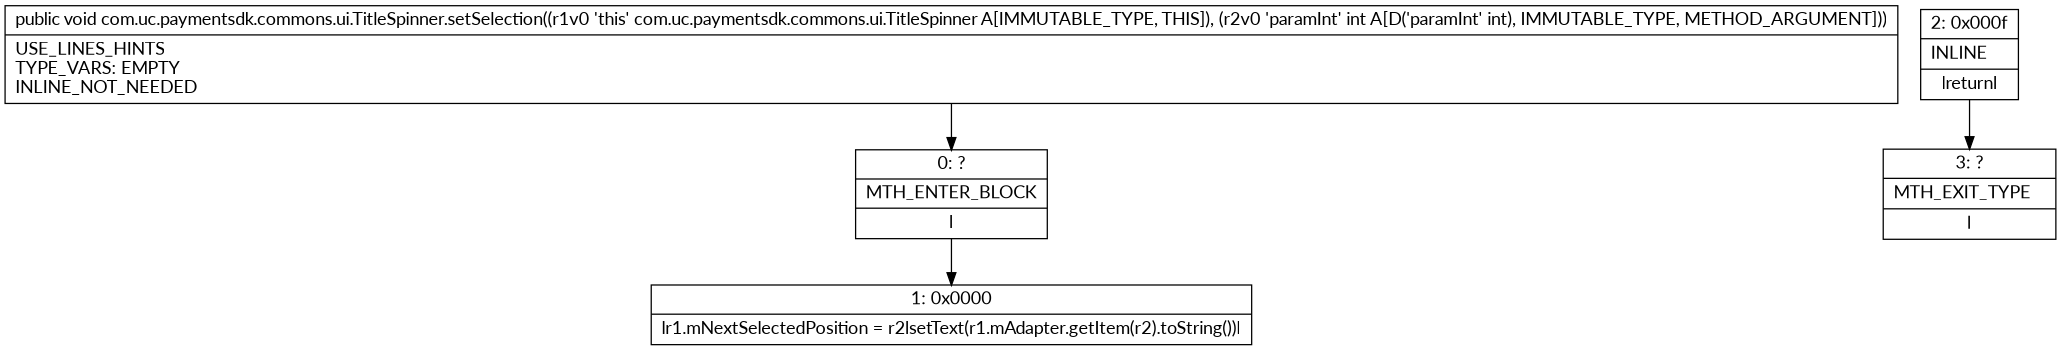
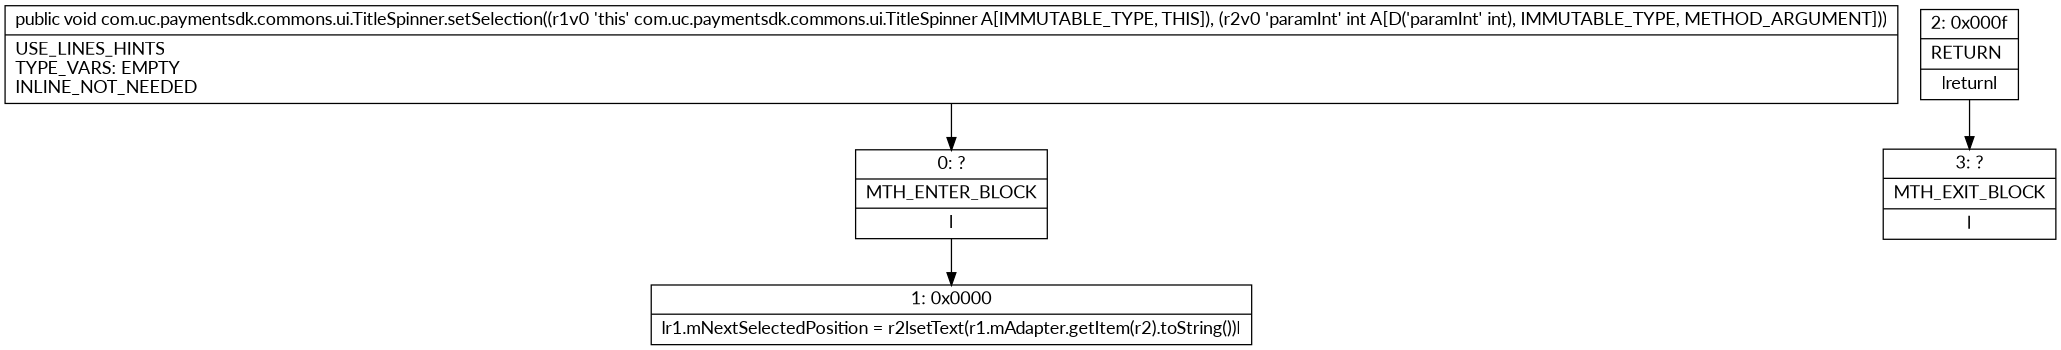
(1959, 53) -> (1966, 53)
(1963, 193) -> (1970, 193)
